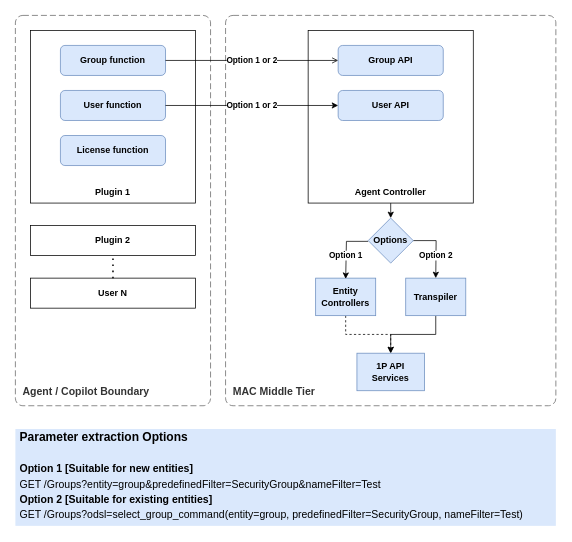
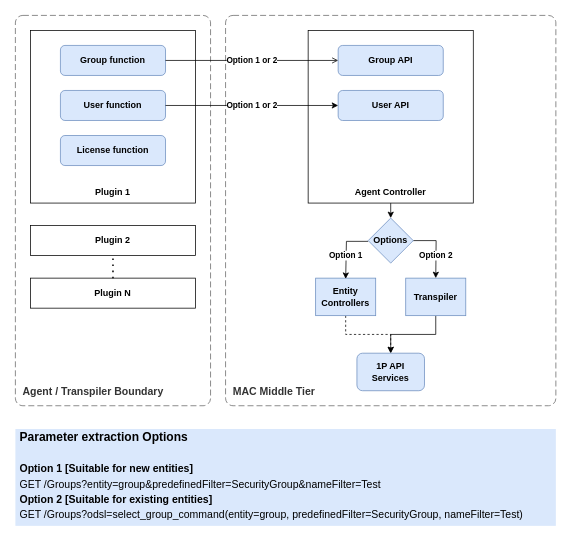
(113, 293) -> (113, 293)
(390, 372) -> (390, 372)
(73, 392) -> (80, 392)
